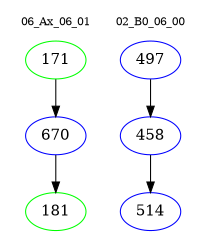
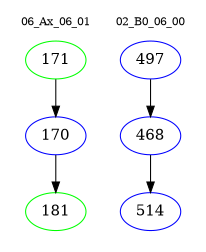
(56, 136) -> (56, 136)
(151, 136) -> (151, 136)
